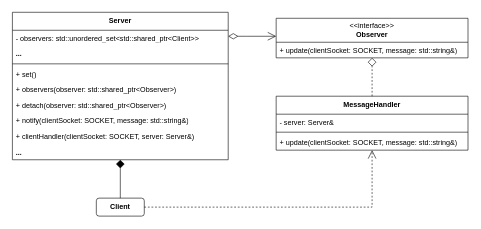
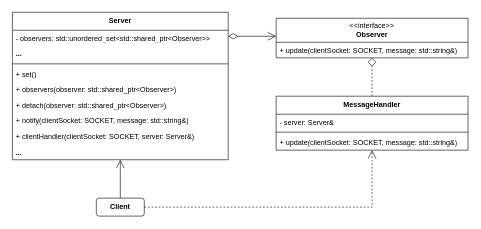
(121, 43) -> (121, 43)
(120, 168) -> (120, 165)
